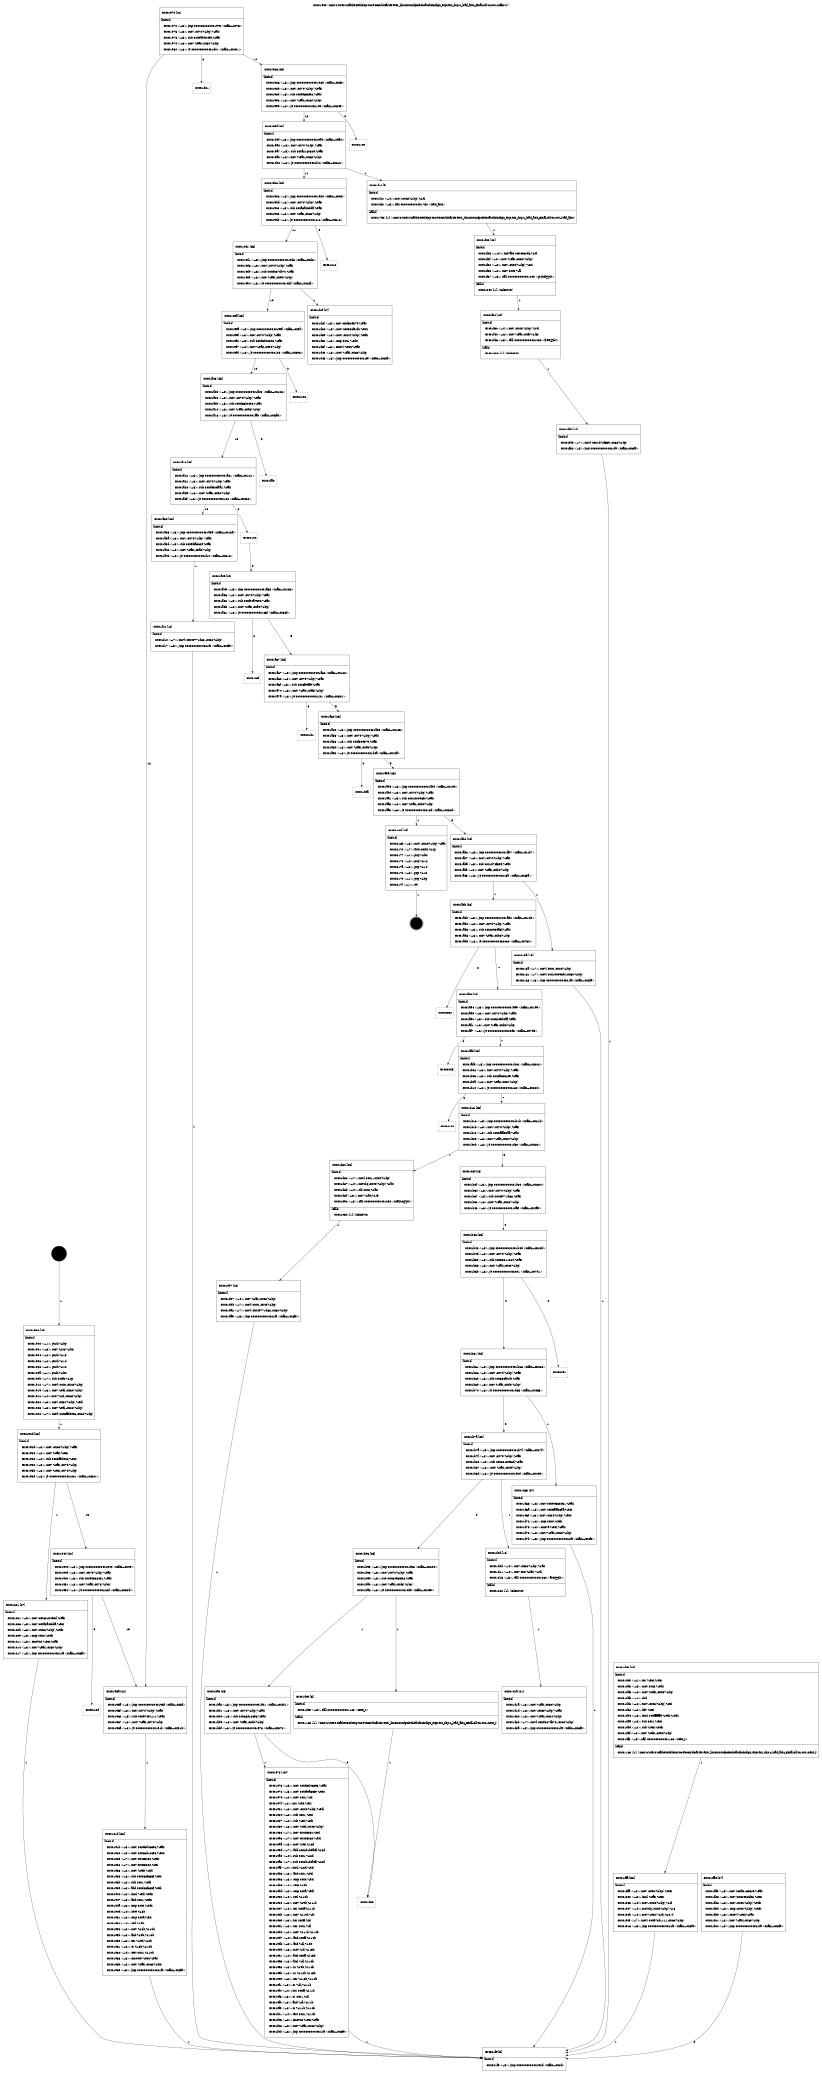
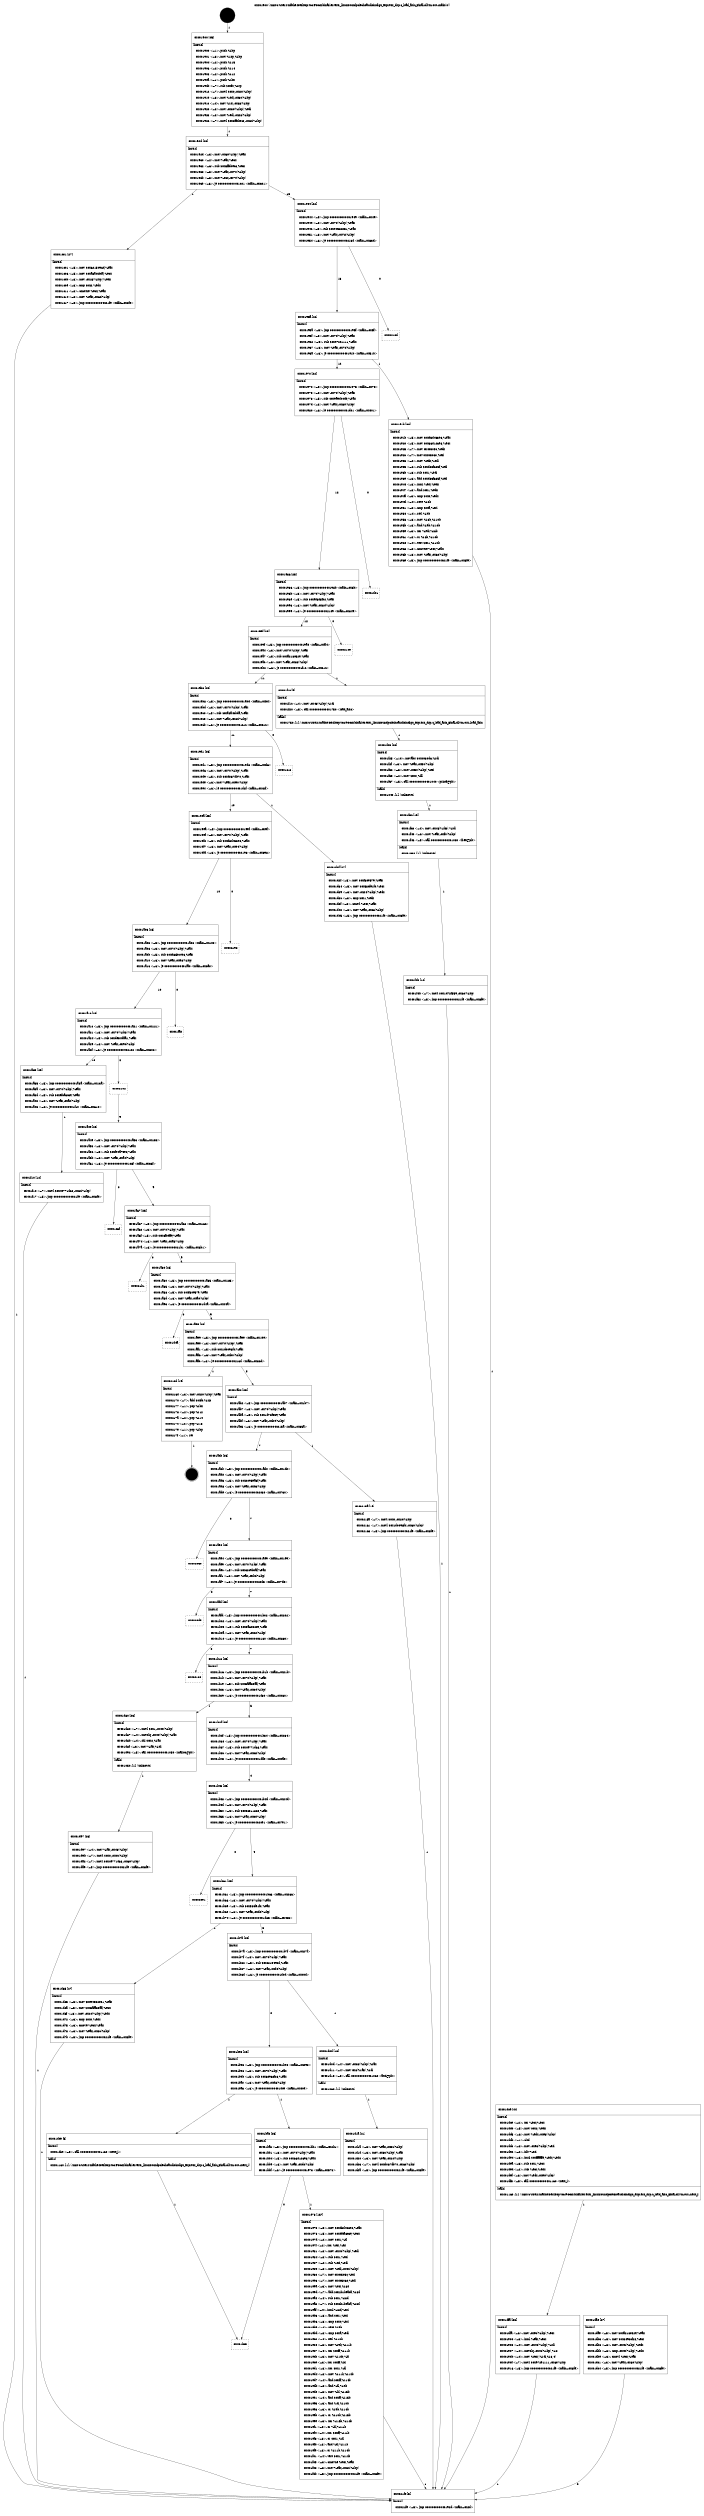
(146, 867) -> (337, 363)
none -> (440, 1702)
